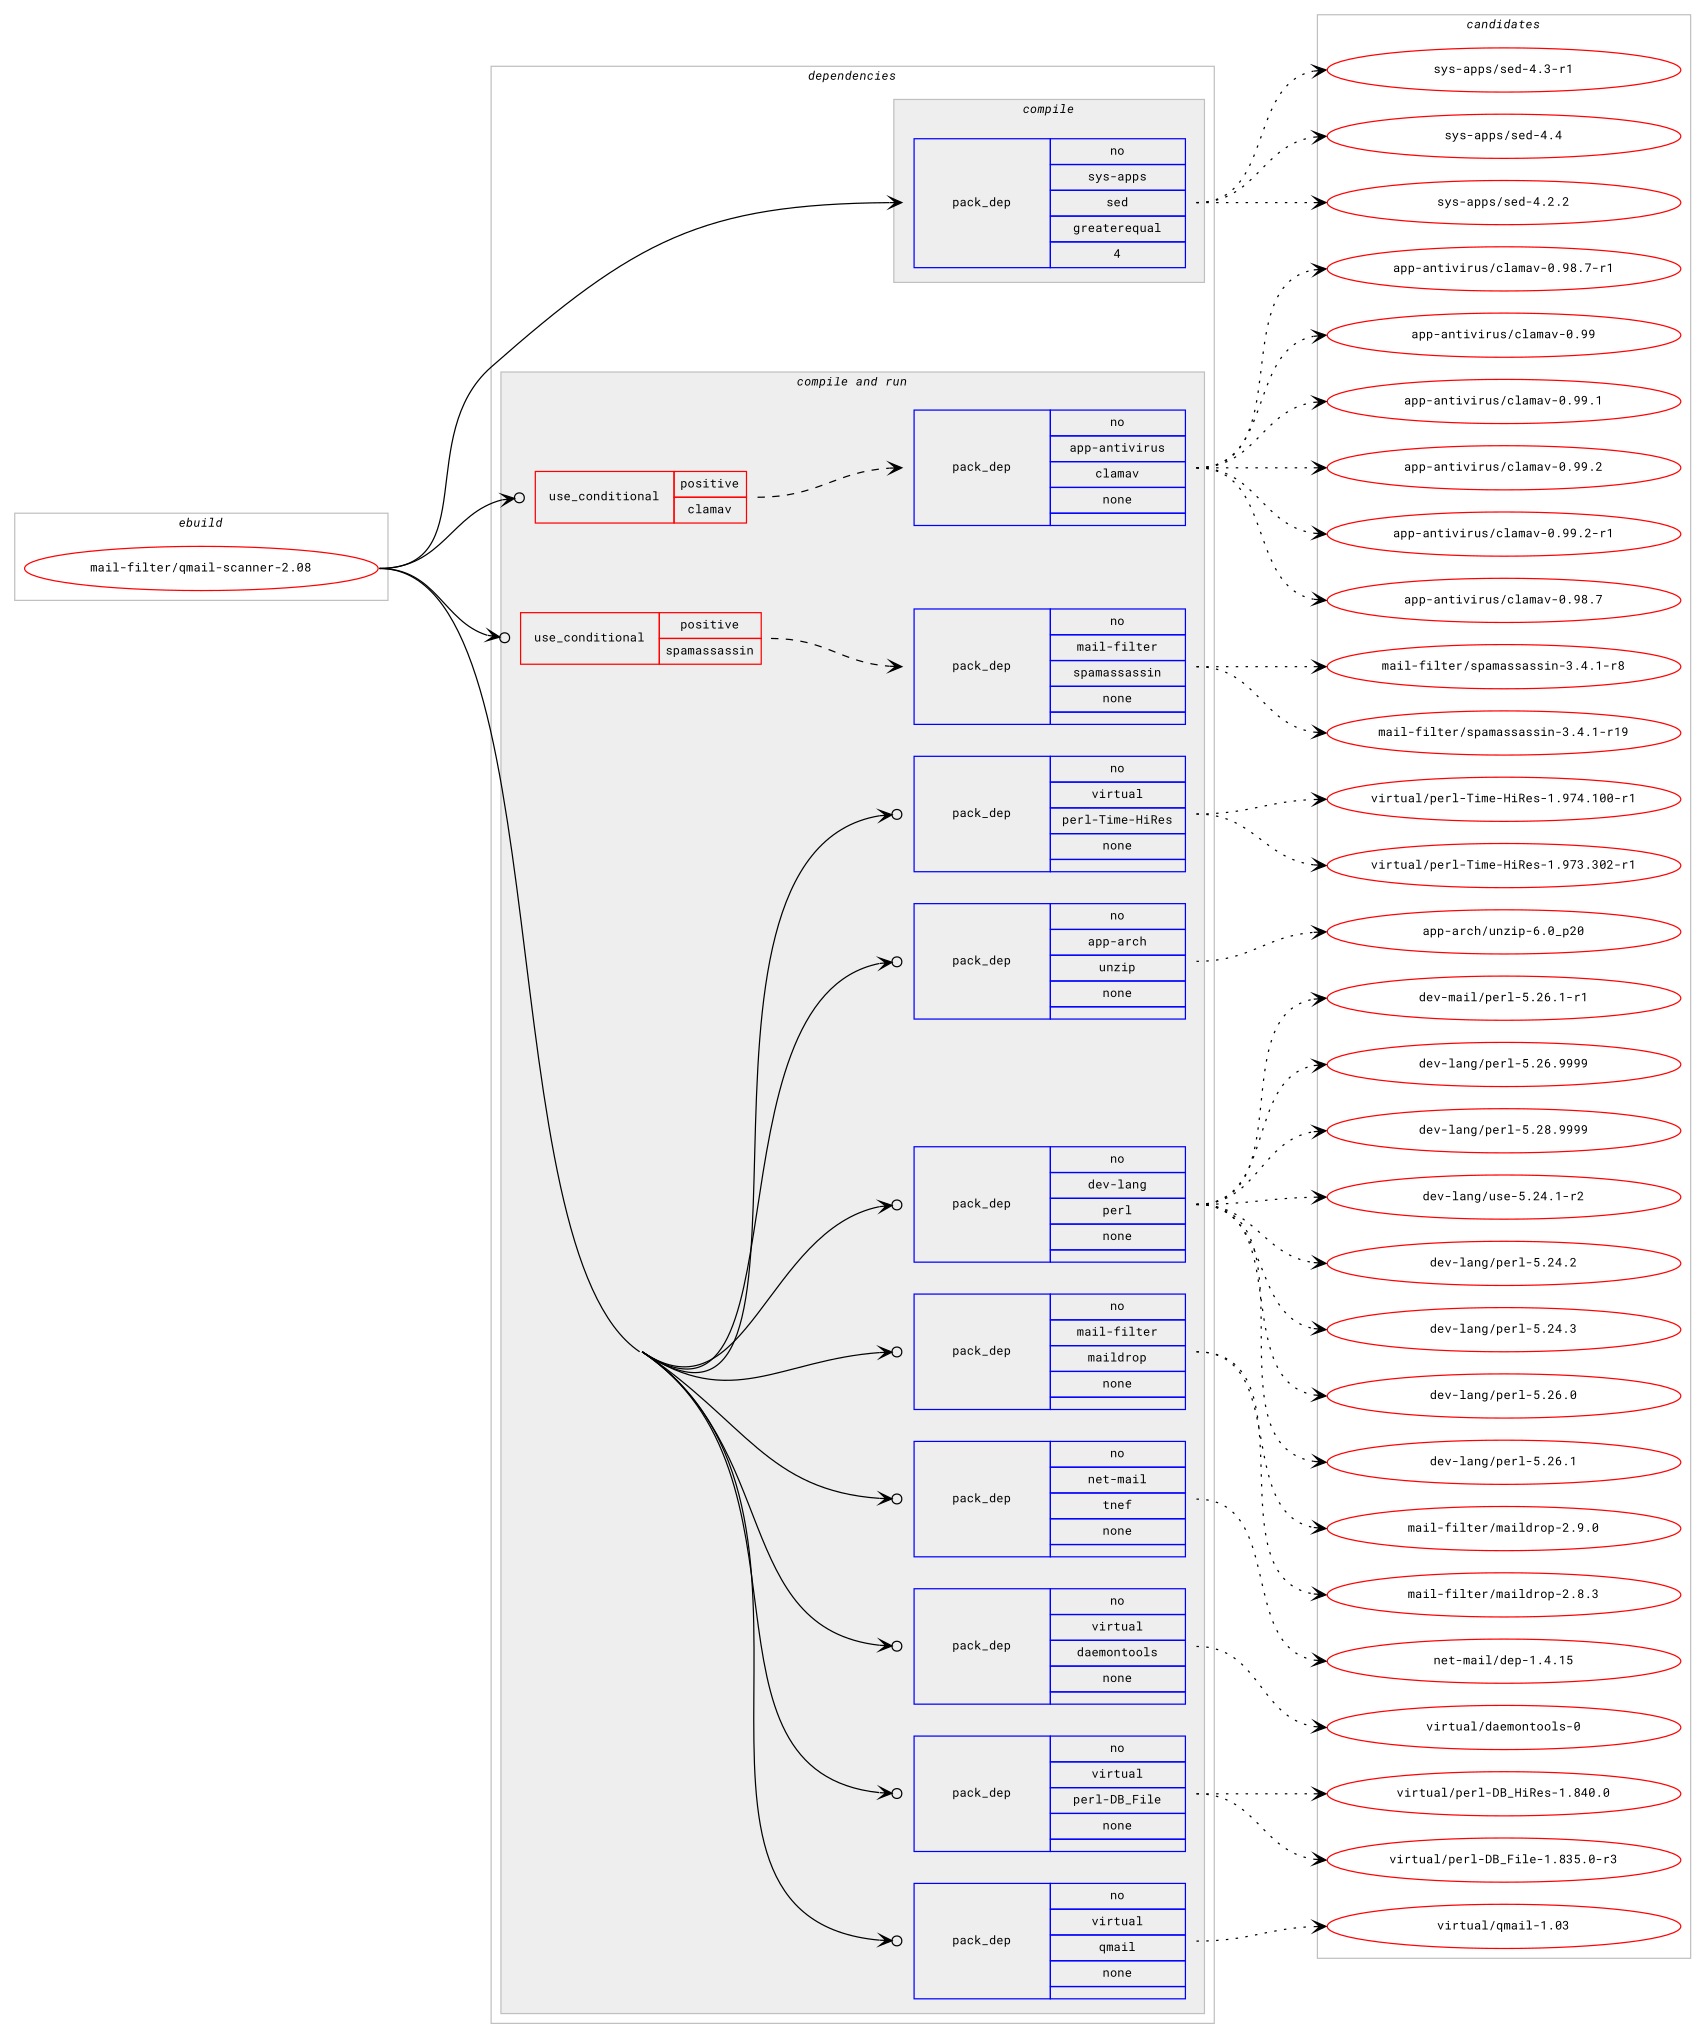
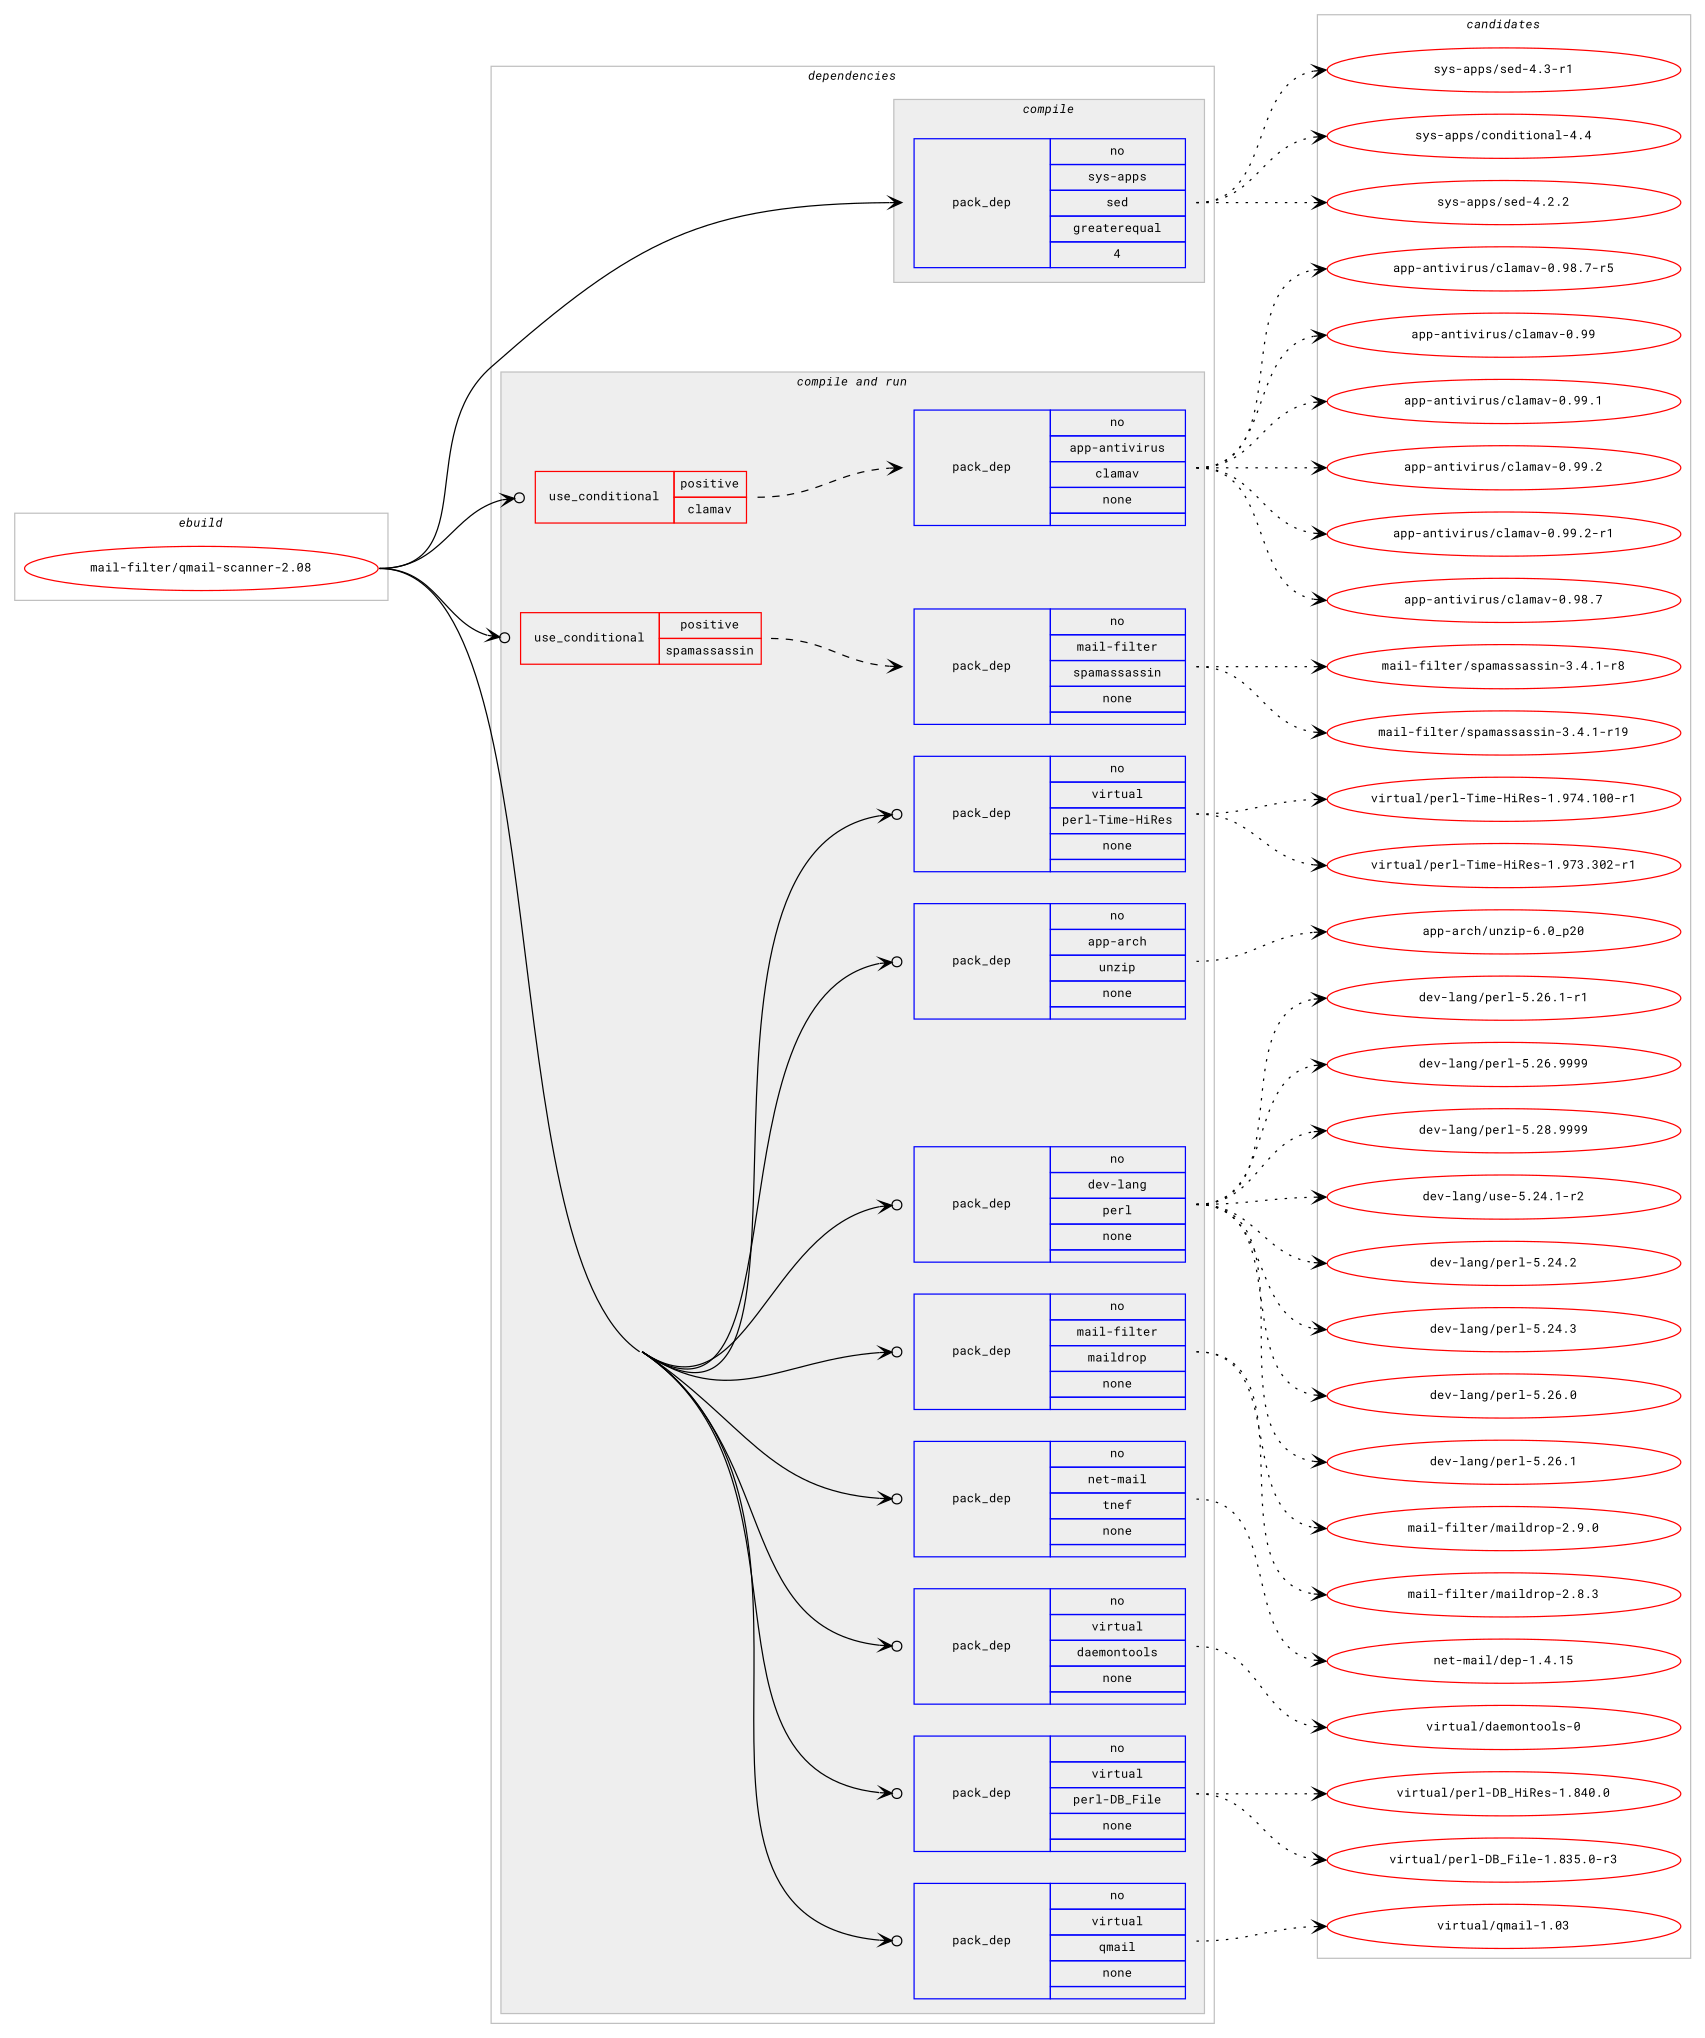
(1504, 136) -> (1504, 136)
(1504, 269) -> (1504, 269)
(1504, 998) -> (1504, 998)
